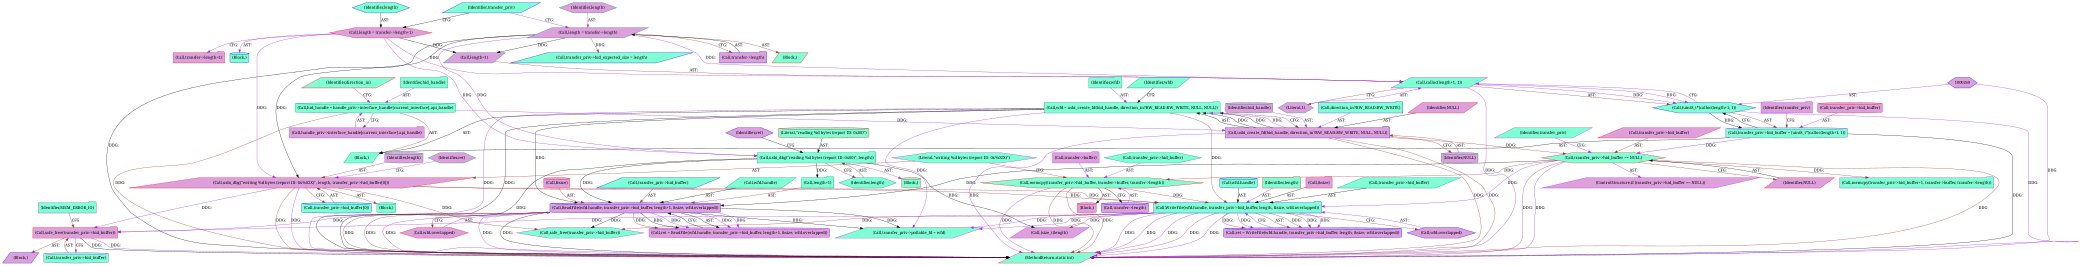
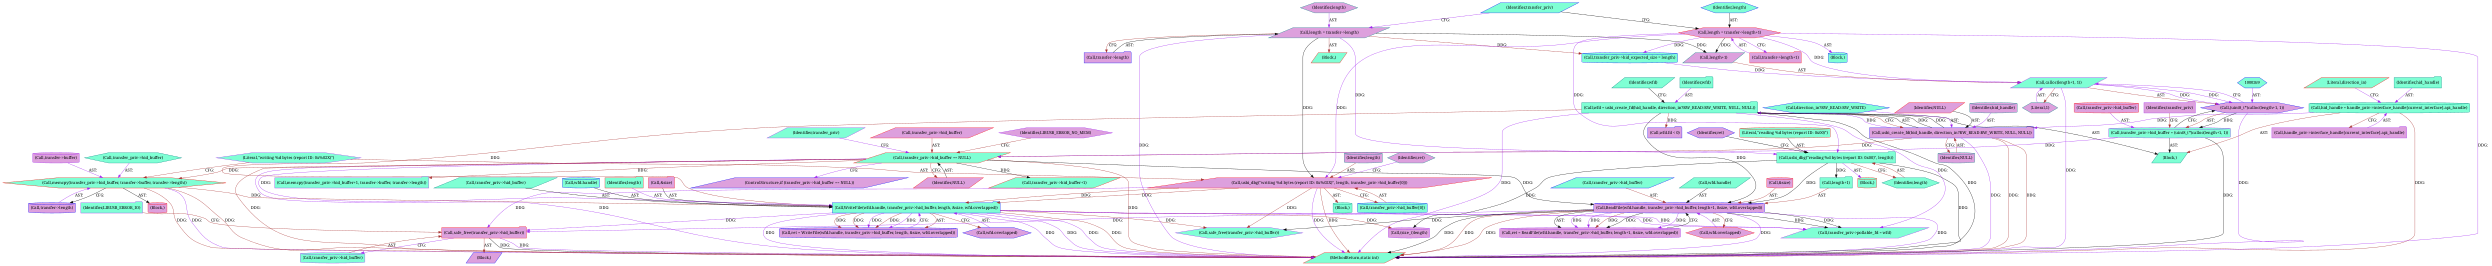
none -> (1673, 43)
none -> (1740, 49)
(602, 58) -> (1630, 58)
(1012, 73) -> (1823, 77)
(348, 83) -> (2347, 83)
(1962, 83) -> (2252, 83)
(1361, 108) -> (1826, 108)
(1704, 108) -> (2252, 108)
none -> (1056, 133)
none -> (1665, 133)
(1076, 158) -> (56, 158)
(1603, 158) -> (932, 158)
(1634, 170) -> (855, 170)
none -> (1054, 183)
(1651, 183) -> (799, 183)
(67, 208) -> (112, 208)
(1049, 233) -> (1409, 233)
(263, 248) -> (1139, 152)
(1911, 250) -> (2377, 243)
